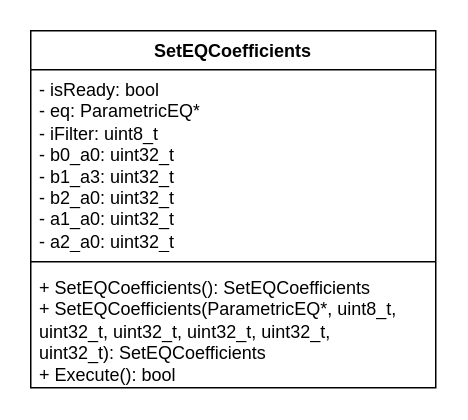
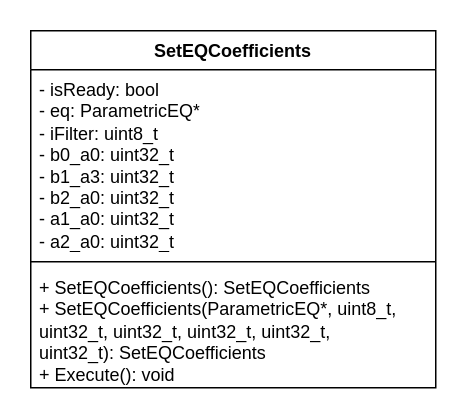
(235, 332) -> (235, 332)
